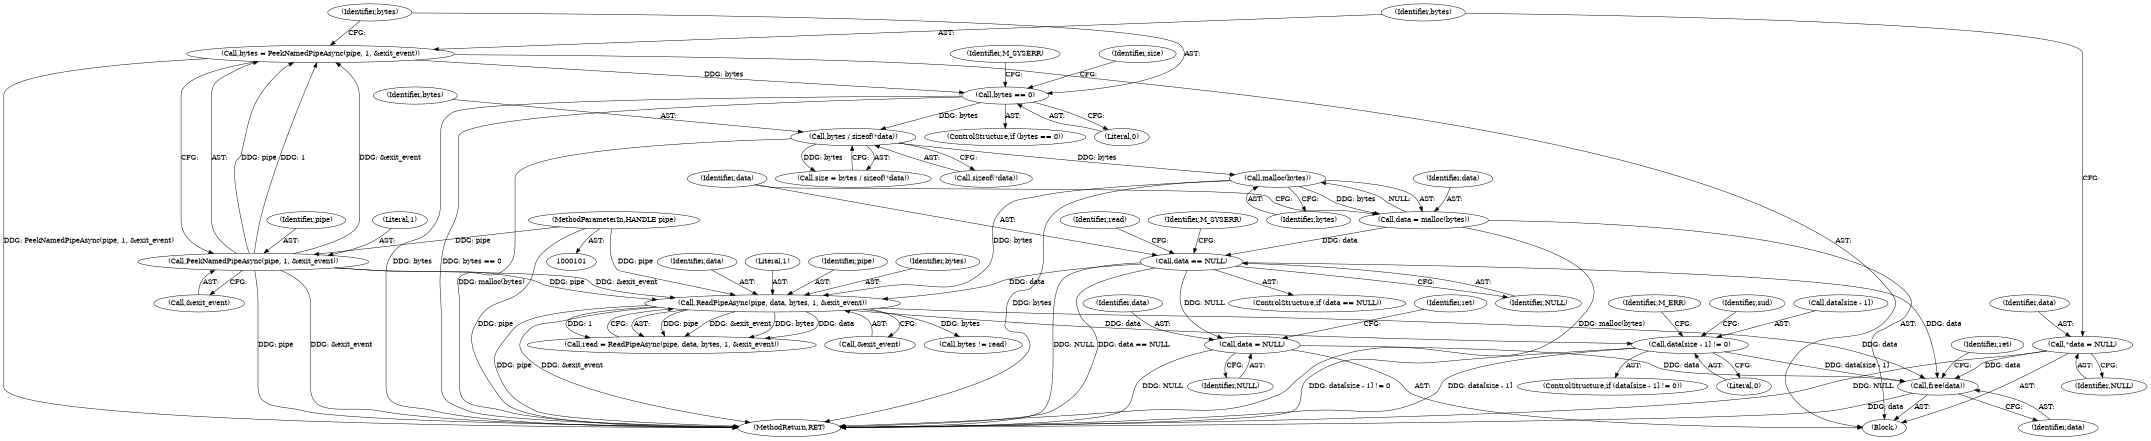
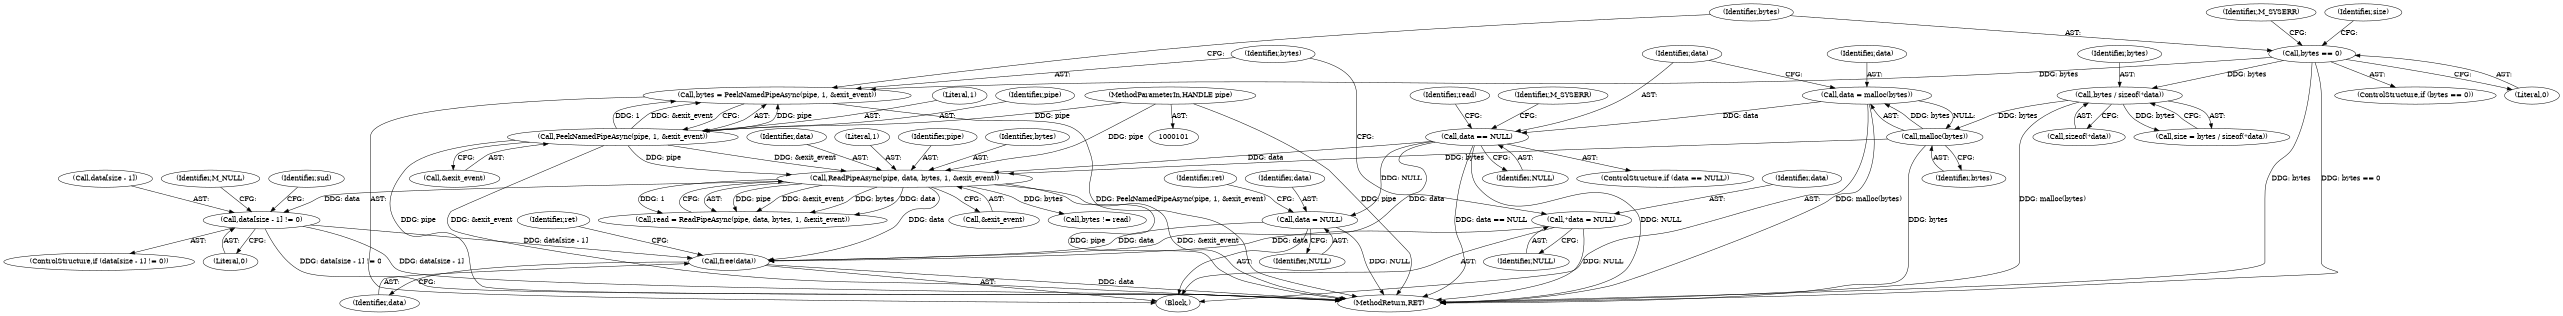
(687, 76) -> (1574, 84)
(1655, 303) -> (210, 179)
